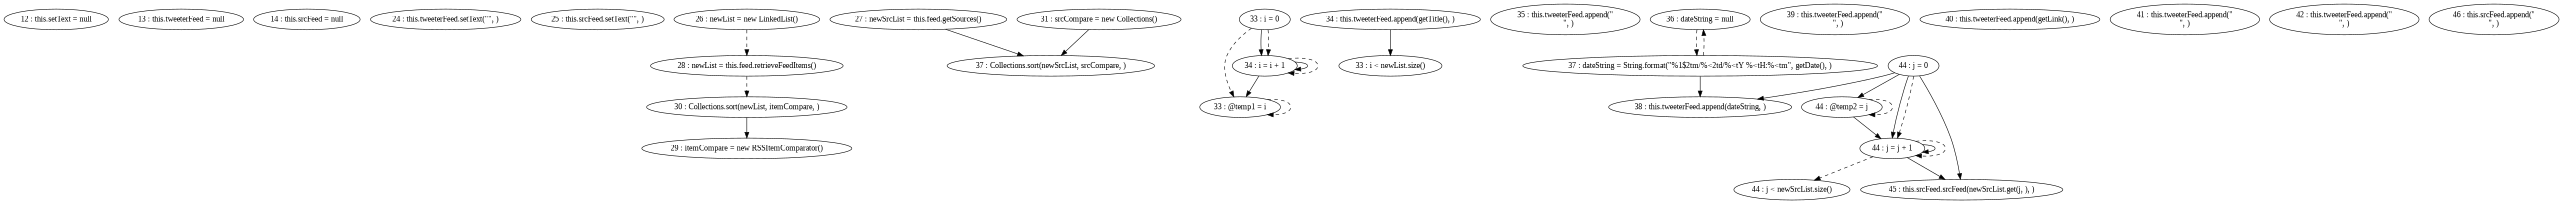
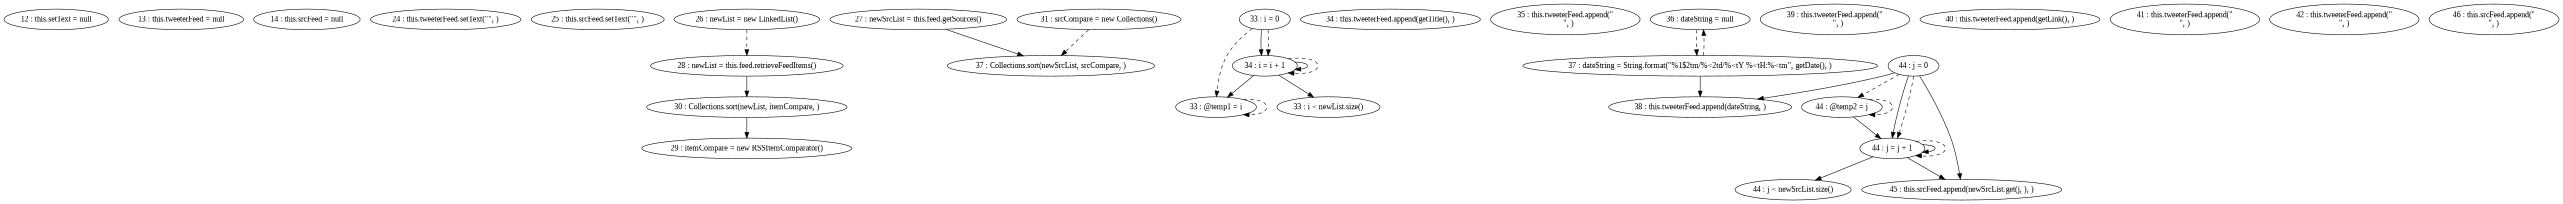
(1390, 40) -> (1294, 85)
(1077, 41) -> (1077, 41)
(747, 84) -> (747, 84)
(1881, 85) -> (1881, 85)
(1846, 167) -> (1847, 167)
(1962, 190) -> (1962, 190)
